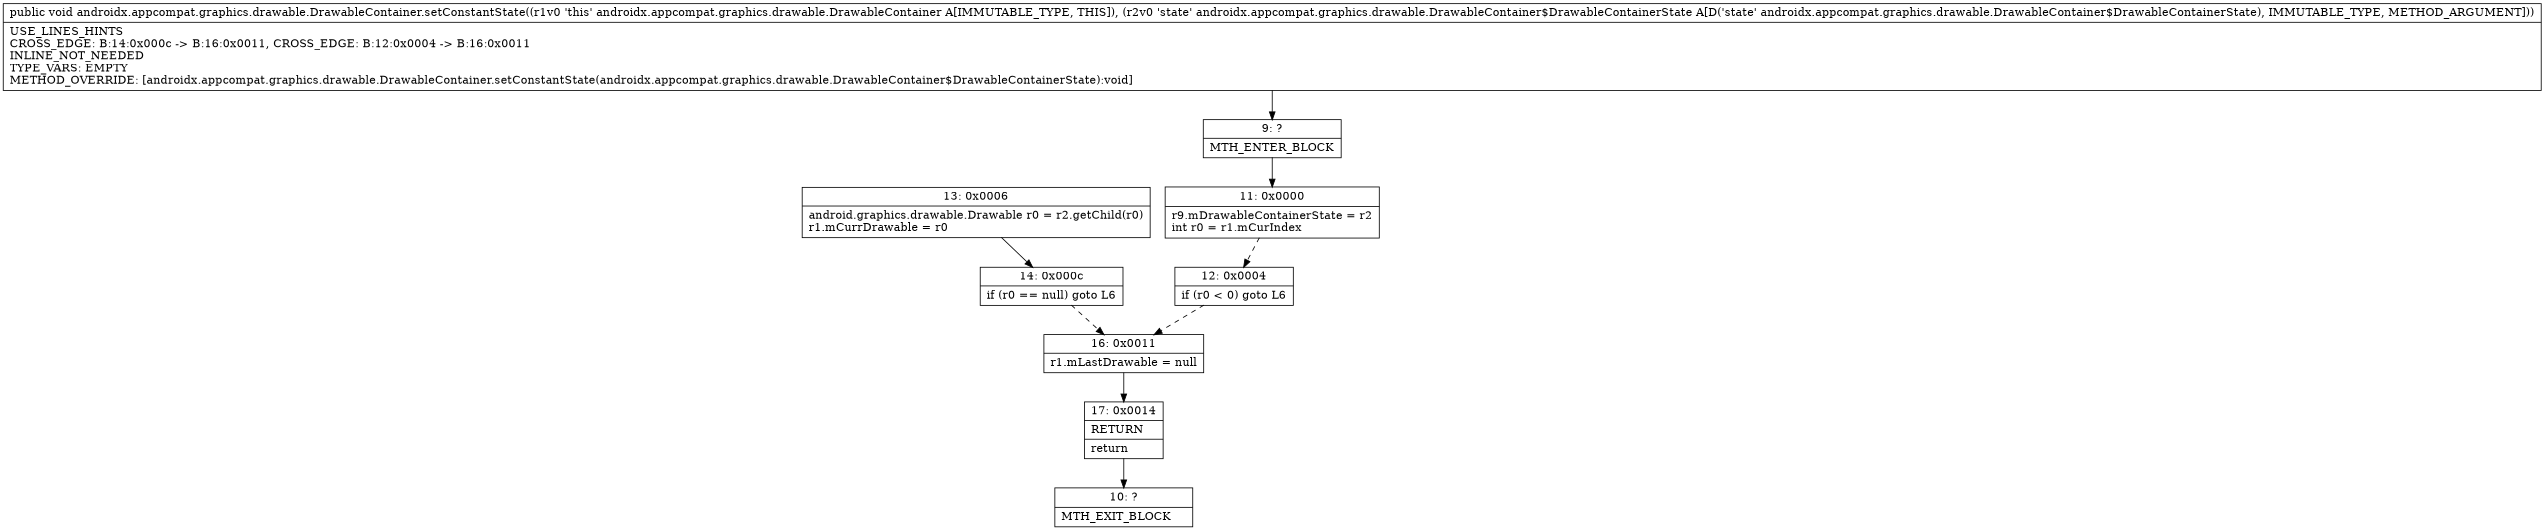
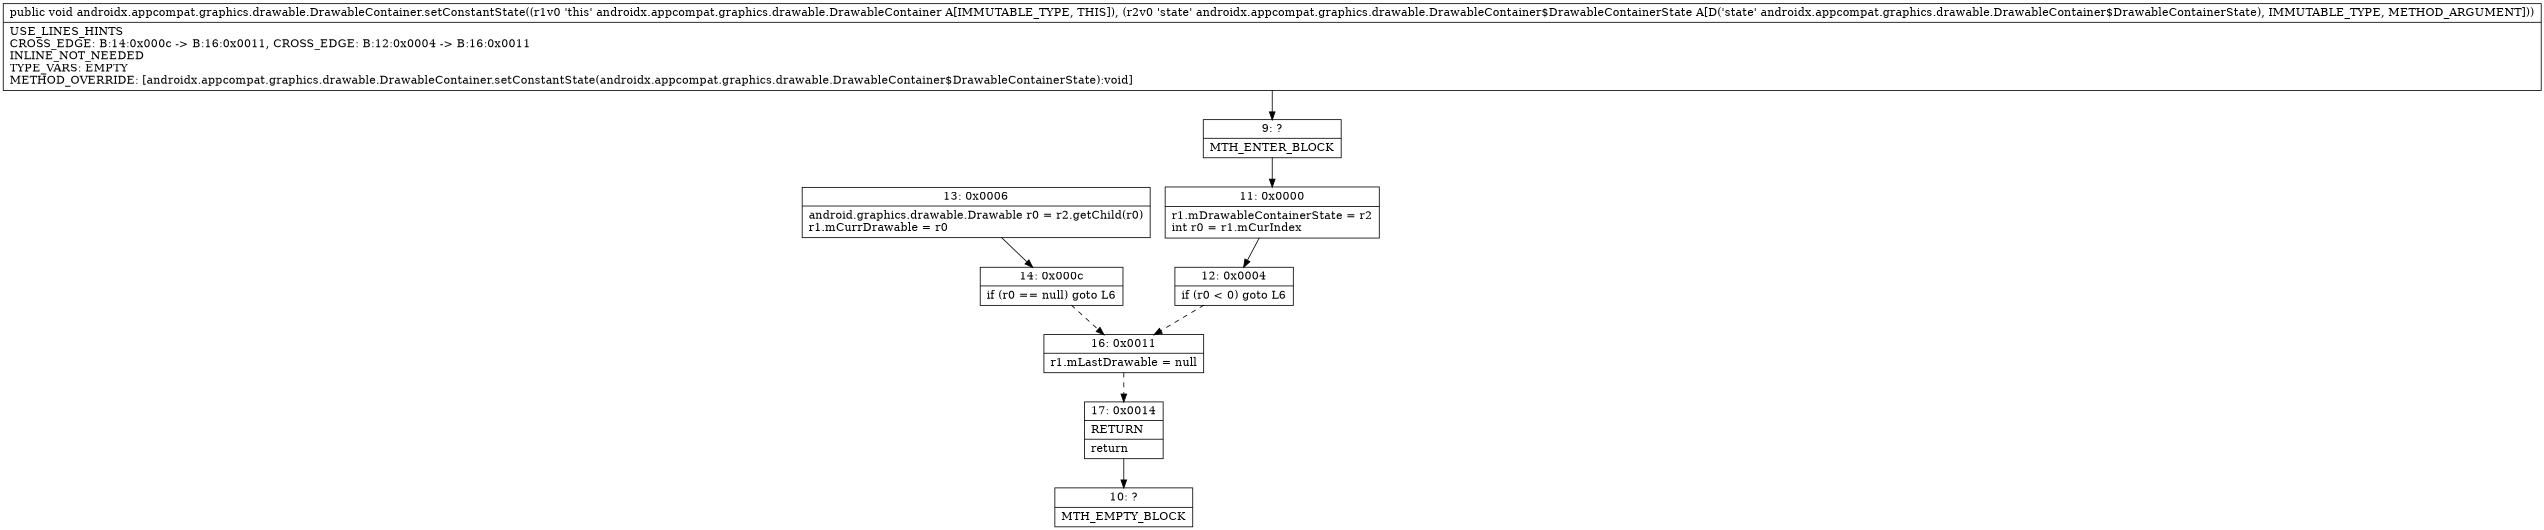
(1272, 216) -> (1272, 216)
(1253, 249) -> (1253, 249)
(1124, 383) -> (1124, 383)
(1116, 517) -> (1124, 517)
